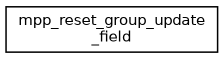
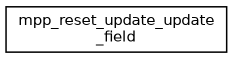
(112, 29) -> (116, 29)
